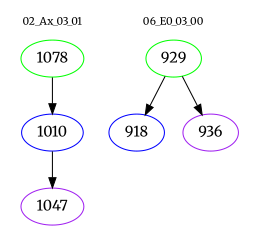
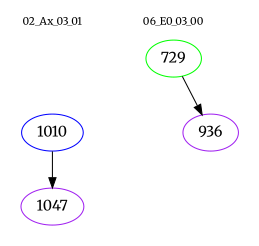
(52, 59) -> none
(174, 59) -> (174, 59)
(137, 133) -> none
